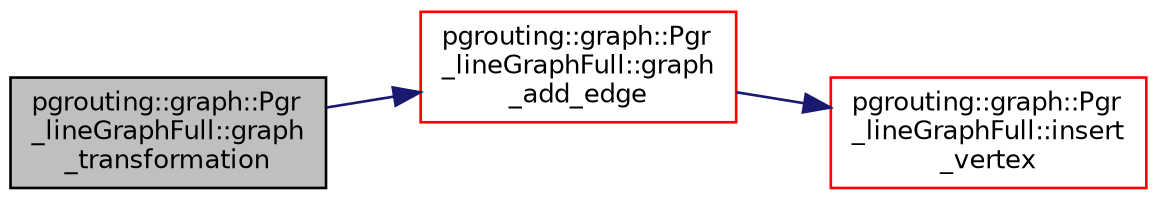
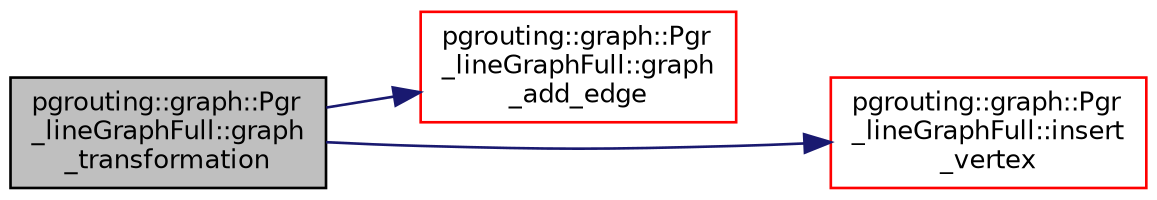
(770, 98) -> (565, 149)
